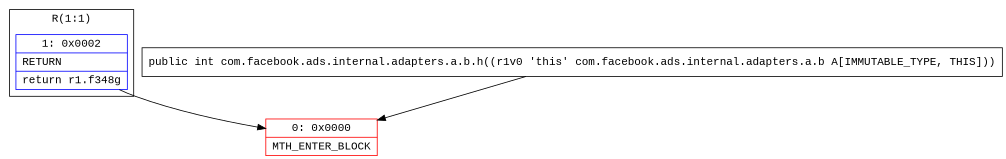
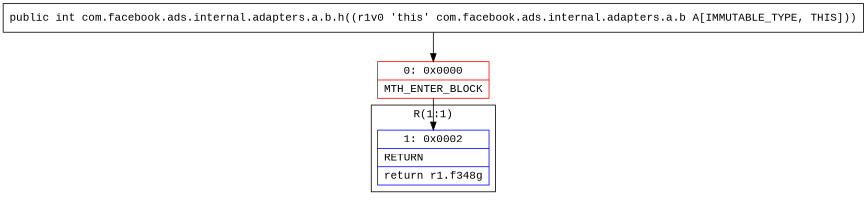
(187, 112) -> (433, 110)
